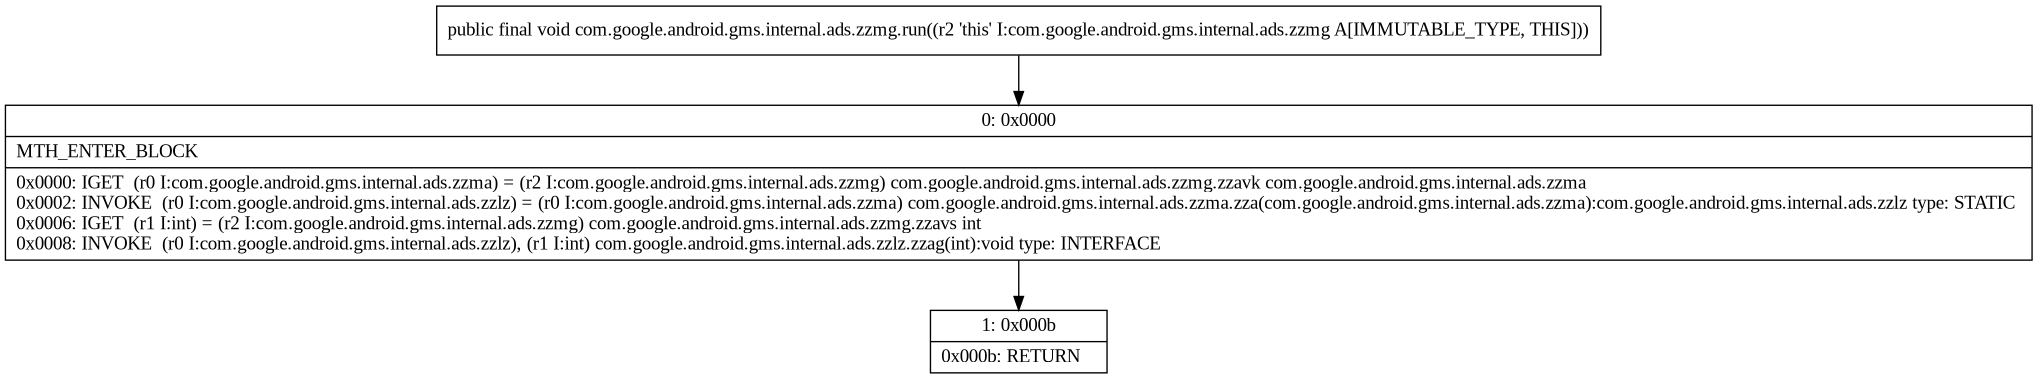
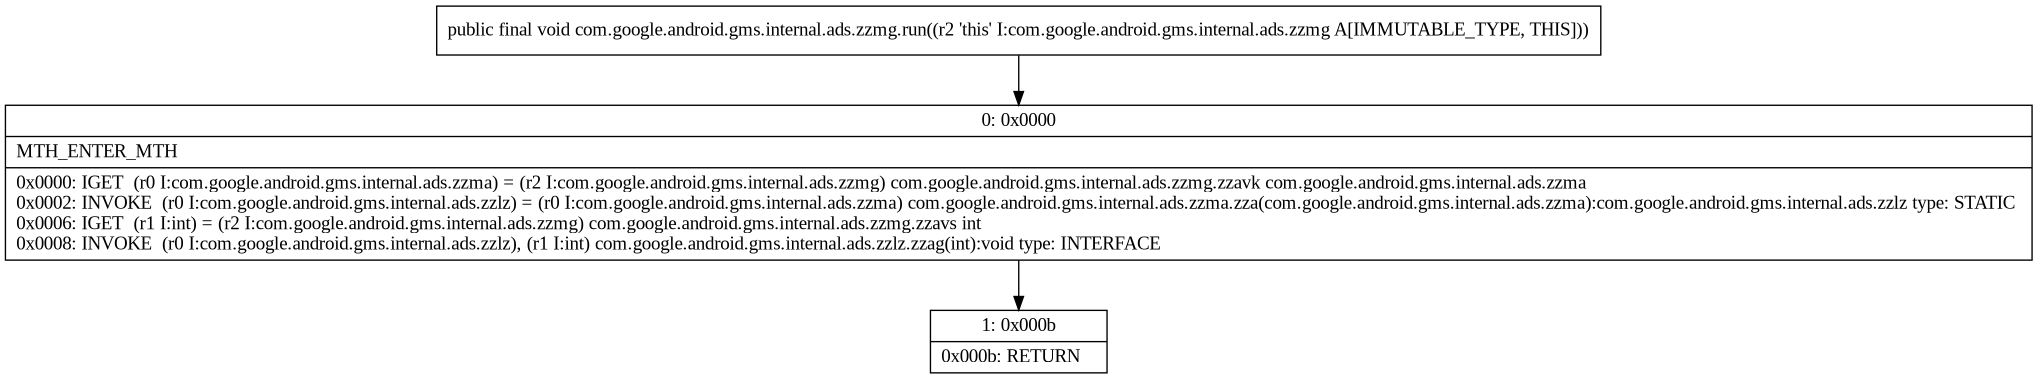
(107, 151) -> (97, 151)
